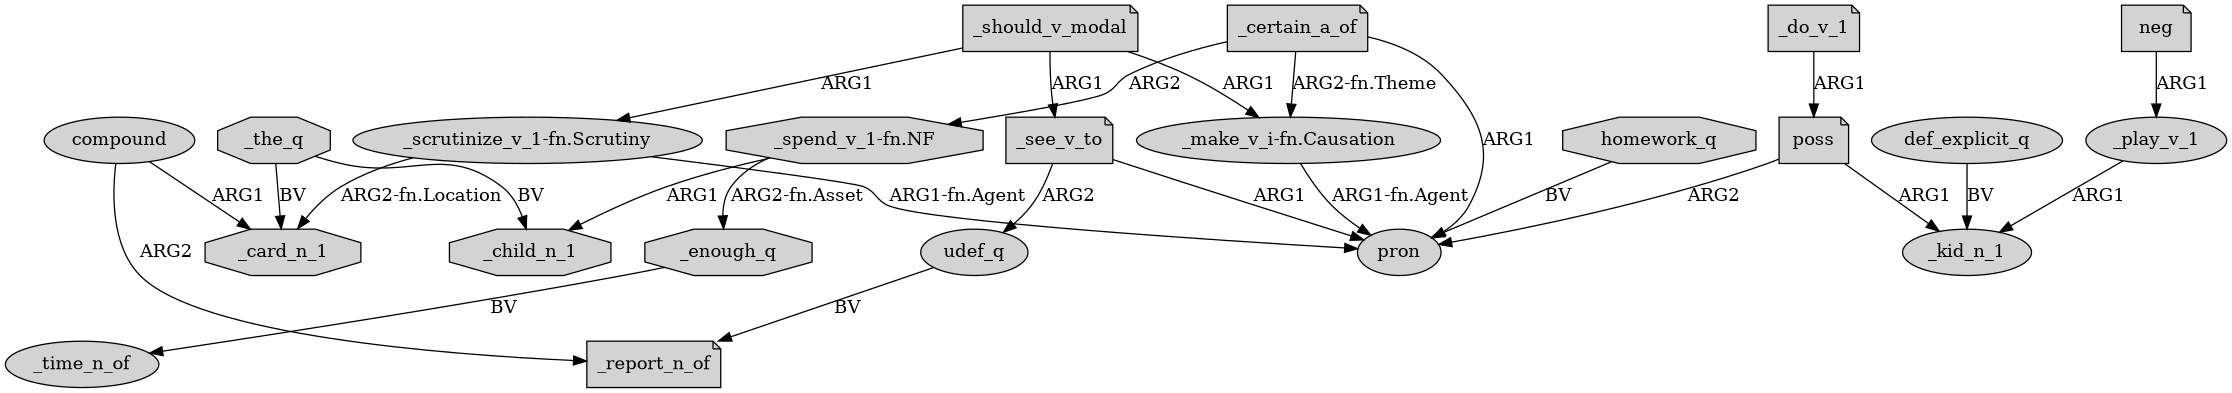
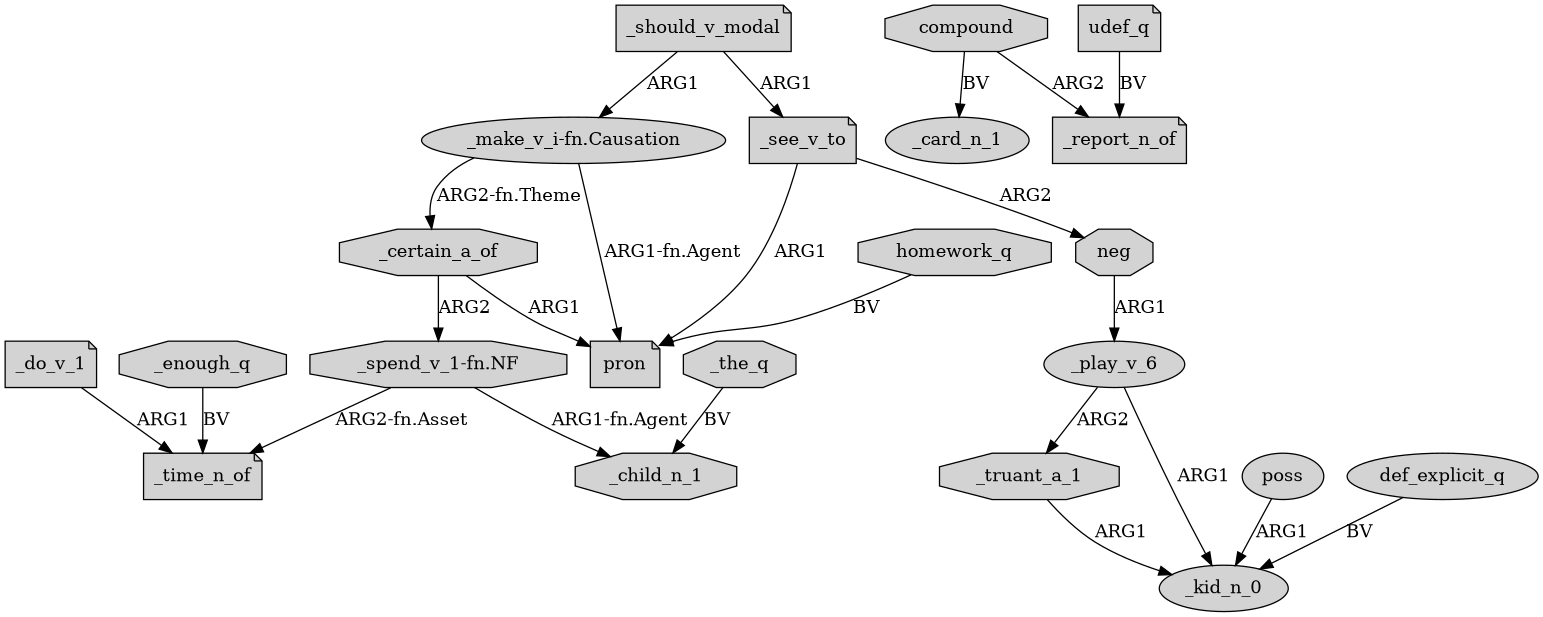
(1298, 28) -> (438, 252)
(2156, 28) -> (1114, 252)
(1294, 78) -> (442, 180)
(1814, 78) -> (121, 417)
(119, 140) -> (966, 28)
(528, 140) -> none
(1814, 140) -> (1283, 476)
(2156, 140) -> (1114, 364)
(737, 180) -> (326, 418)
(278, 190) -> none
(239, 196) -> (976, 84)
(693, 196) -> (620, 420)
(1037, 197) -> (965, 194)
(1617, 207) -> none
(283, 252) -> (957, 140)
(974, 252) -> (1119, 28)
(1399, 252) -> (625, 364)
(1967, 252) -> (1224, 588)
(82, 364) -> (203, 476)
none -> (1029, 476)
